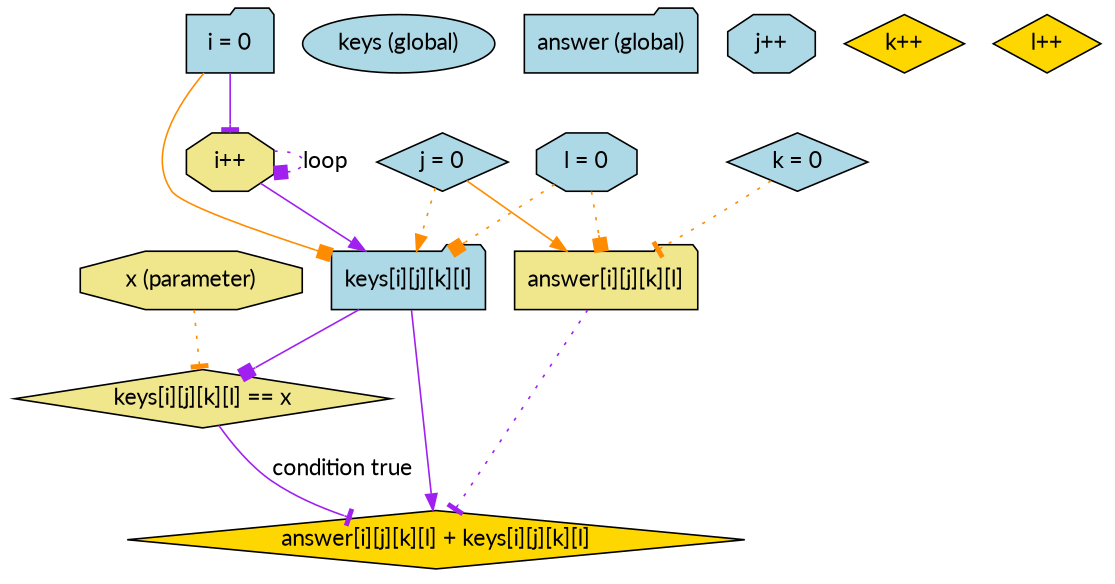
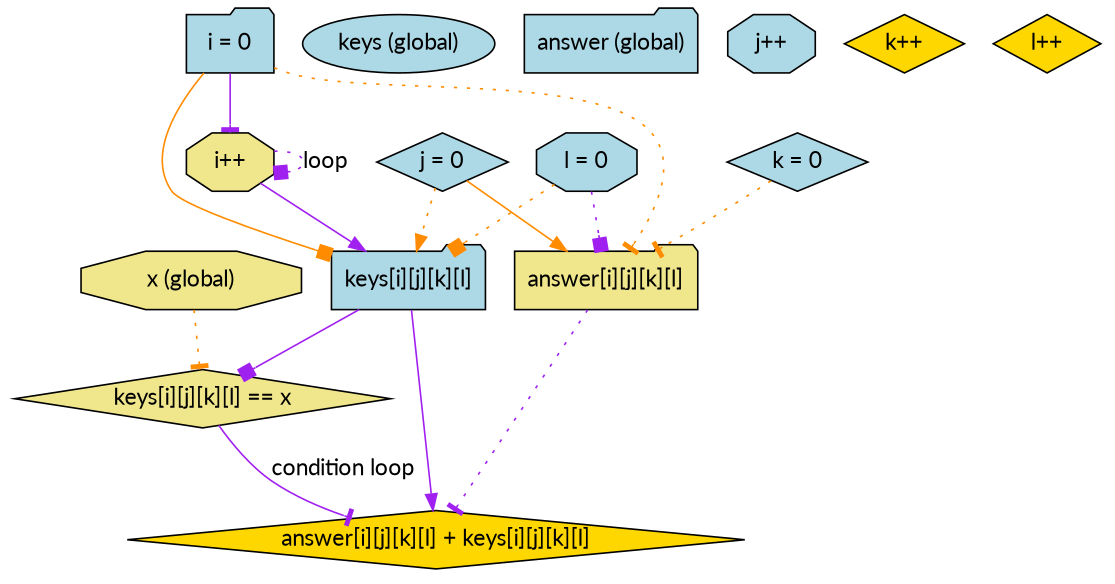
none -> (527, 92)
(595, 213) -> (595, 213)
(191, 280) -> (191, 280)
(343, 469) -> (343, 469)
